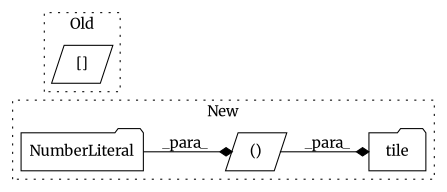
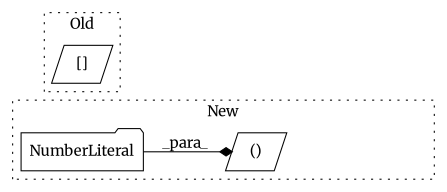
(397, 152) -> none
